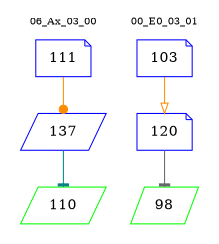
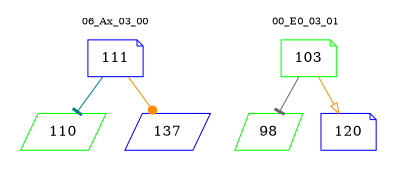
(165, 58) -> (309, 58)
(63, 166) -> (91, 93)
(165, 166) -> (290, 93)
